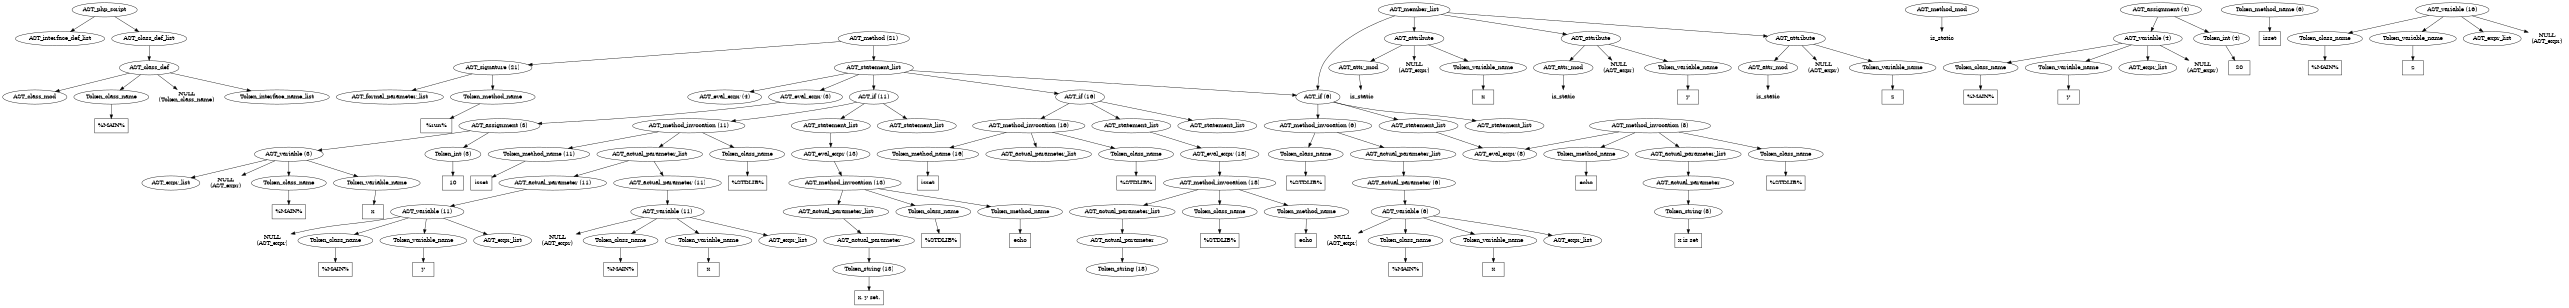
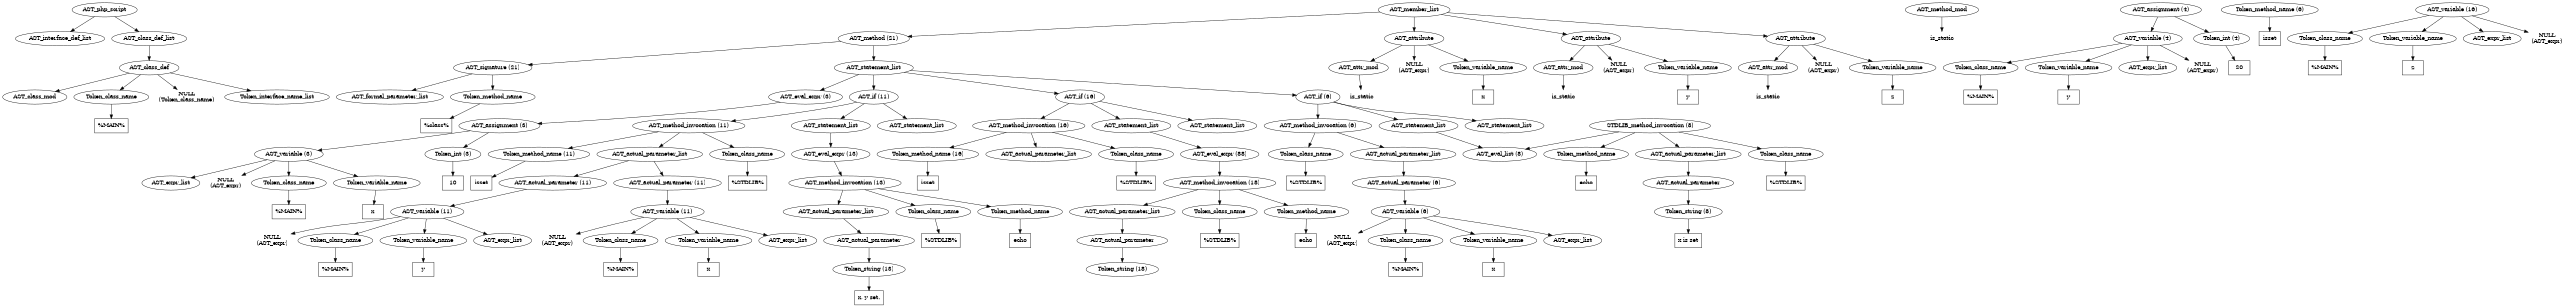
(1346, 41) -> (1146, 24)
(725, 97) -> none
(436, 126) -> (436, 126)
(1650, 126) -> (1650, 126)
(1220, 154) -> (1220, 154)
(1500, 154) -> (1500, 154)
